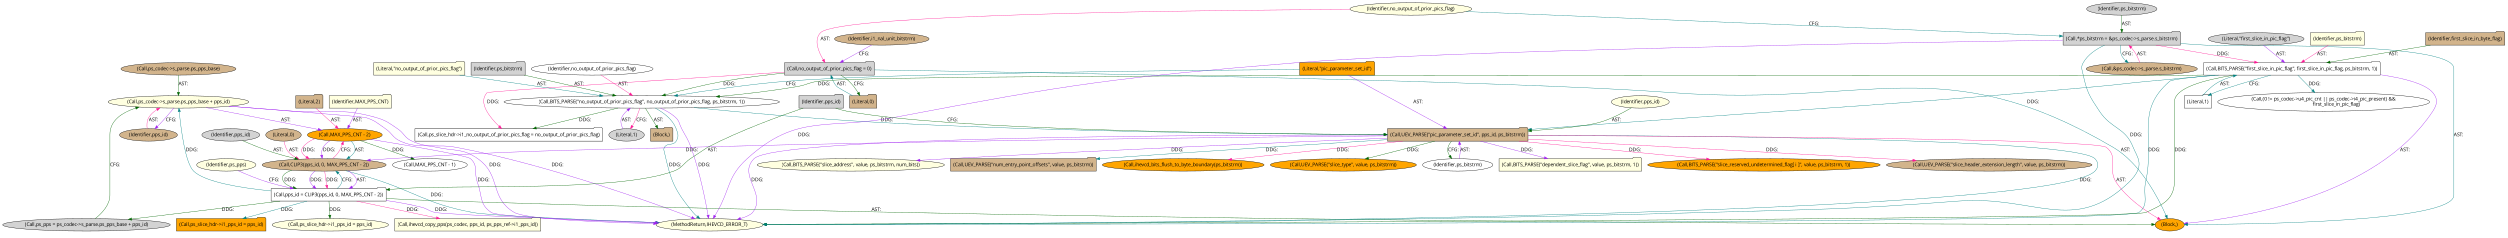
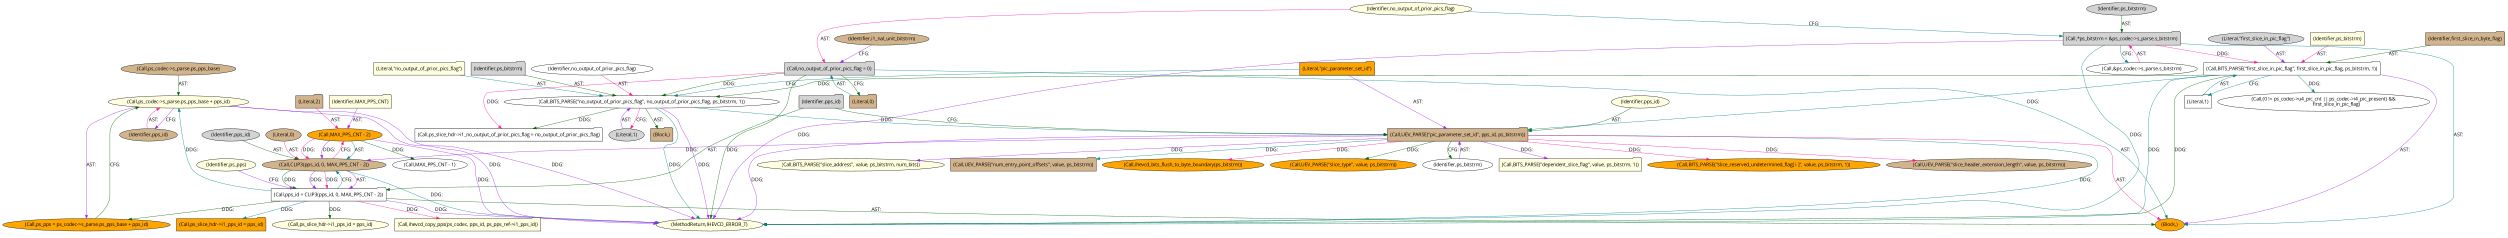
(2142, 69) -> (2142, 69)
(262, 119) -> (86, 145)
none -> (739, 135)
(86, 225) -> (86, 225)
